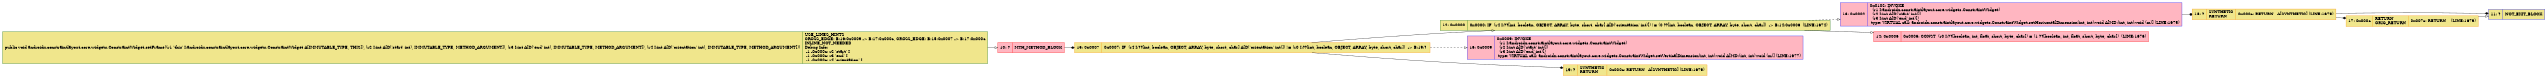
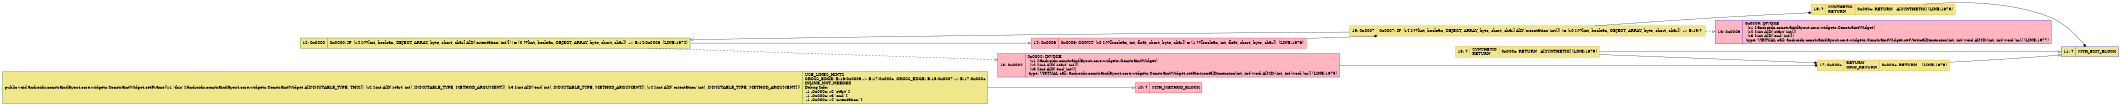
(1888, 6) -> (1046, 57)
none -> (2009, 7)
(2410, 13) -> (1829, 52)
(2186, 14) -> (1577, 65)
(2524, 14) -> (2097, 52)
(2443, 21) -> (1914, 65)
(1068, 48) -> (1340, 37)
